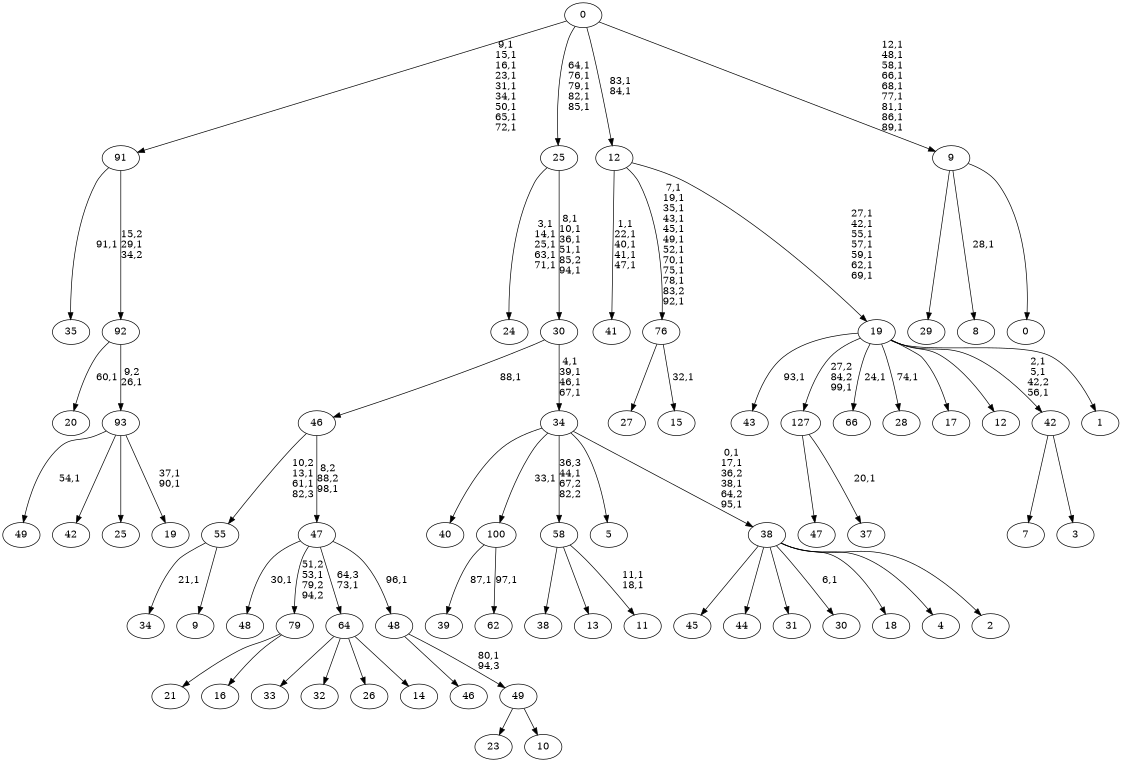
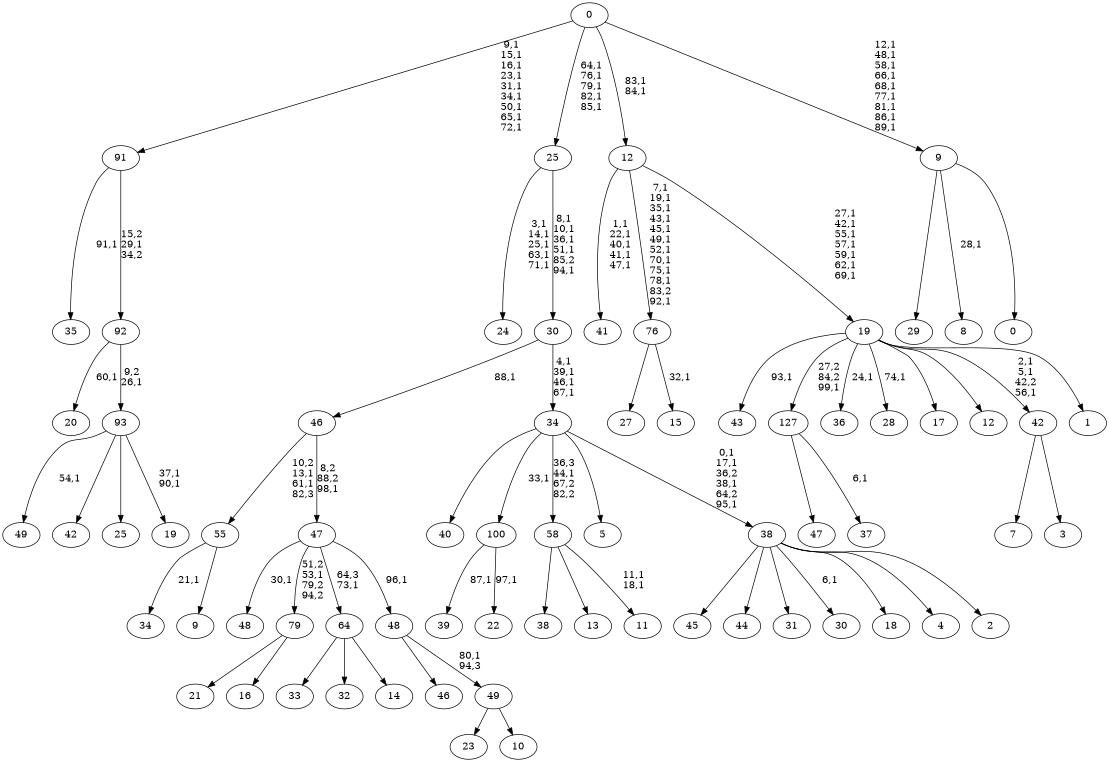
(852, 423) -> (839, 423)
(865, 479) -> (860, 479)
(494, 626) -> (494, 626)
(369, 696) -> none
